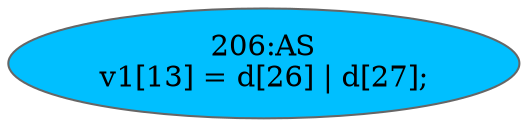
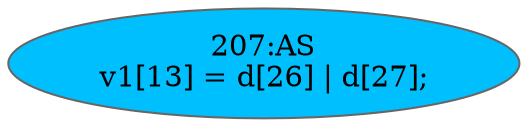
(264, 63) -> (264, 63)
